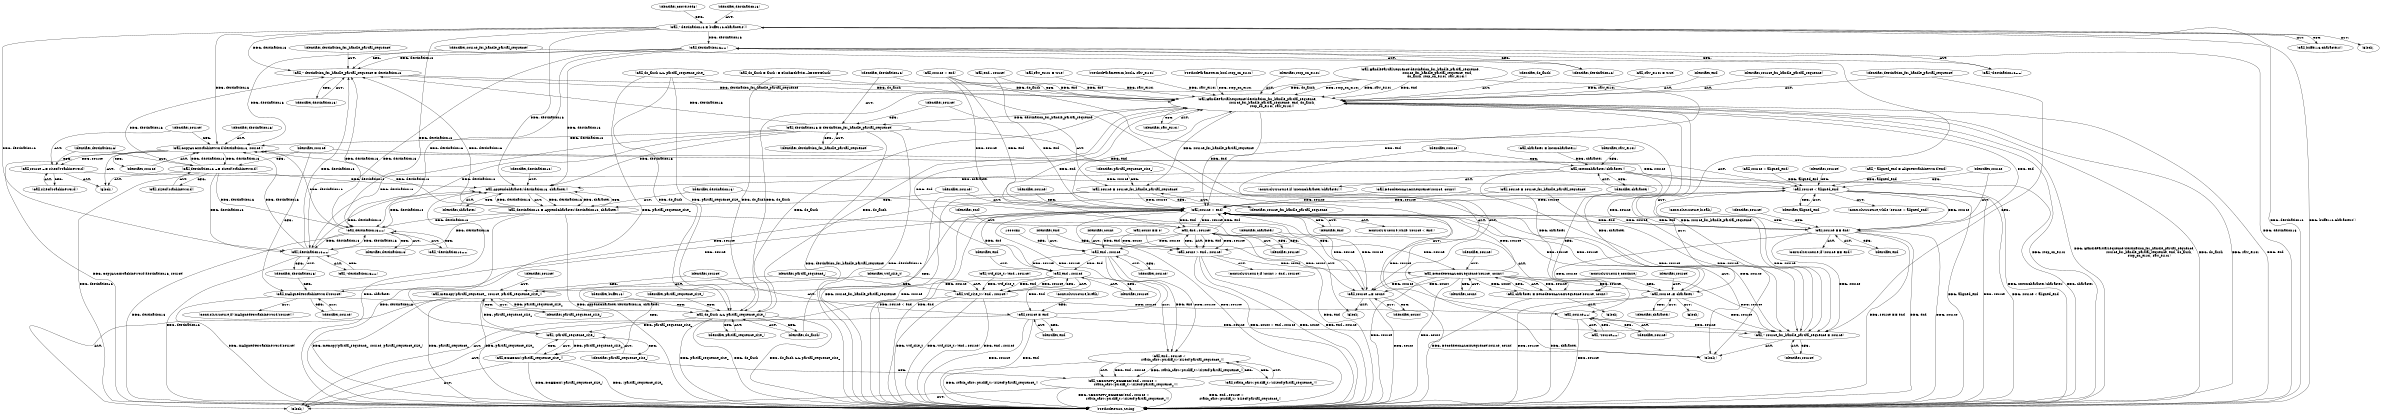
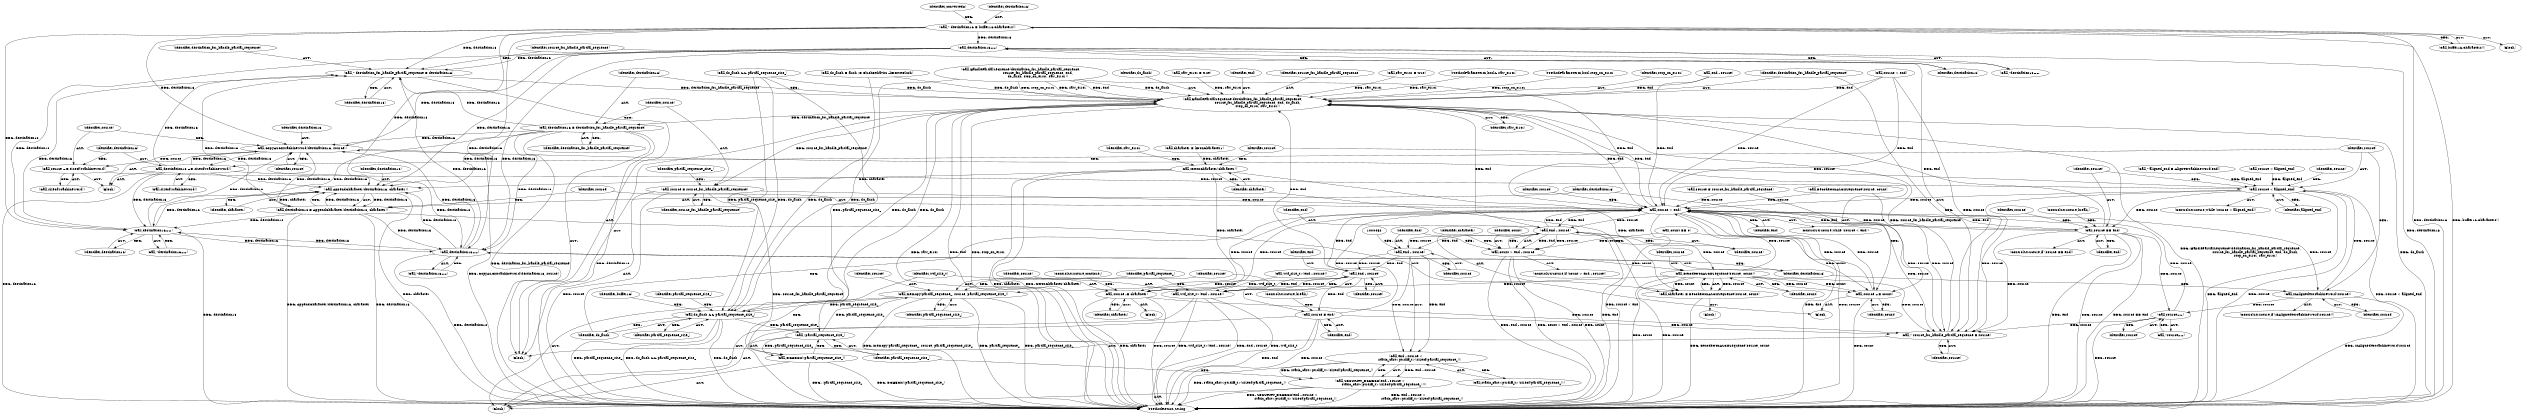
(1300, 190) -> none
